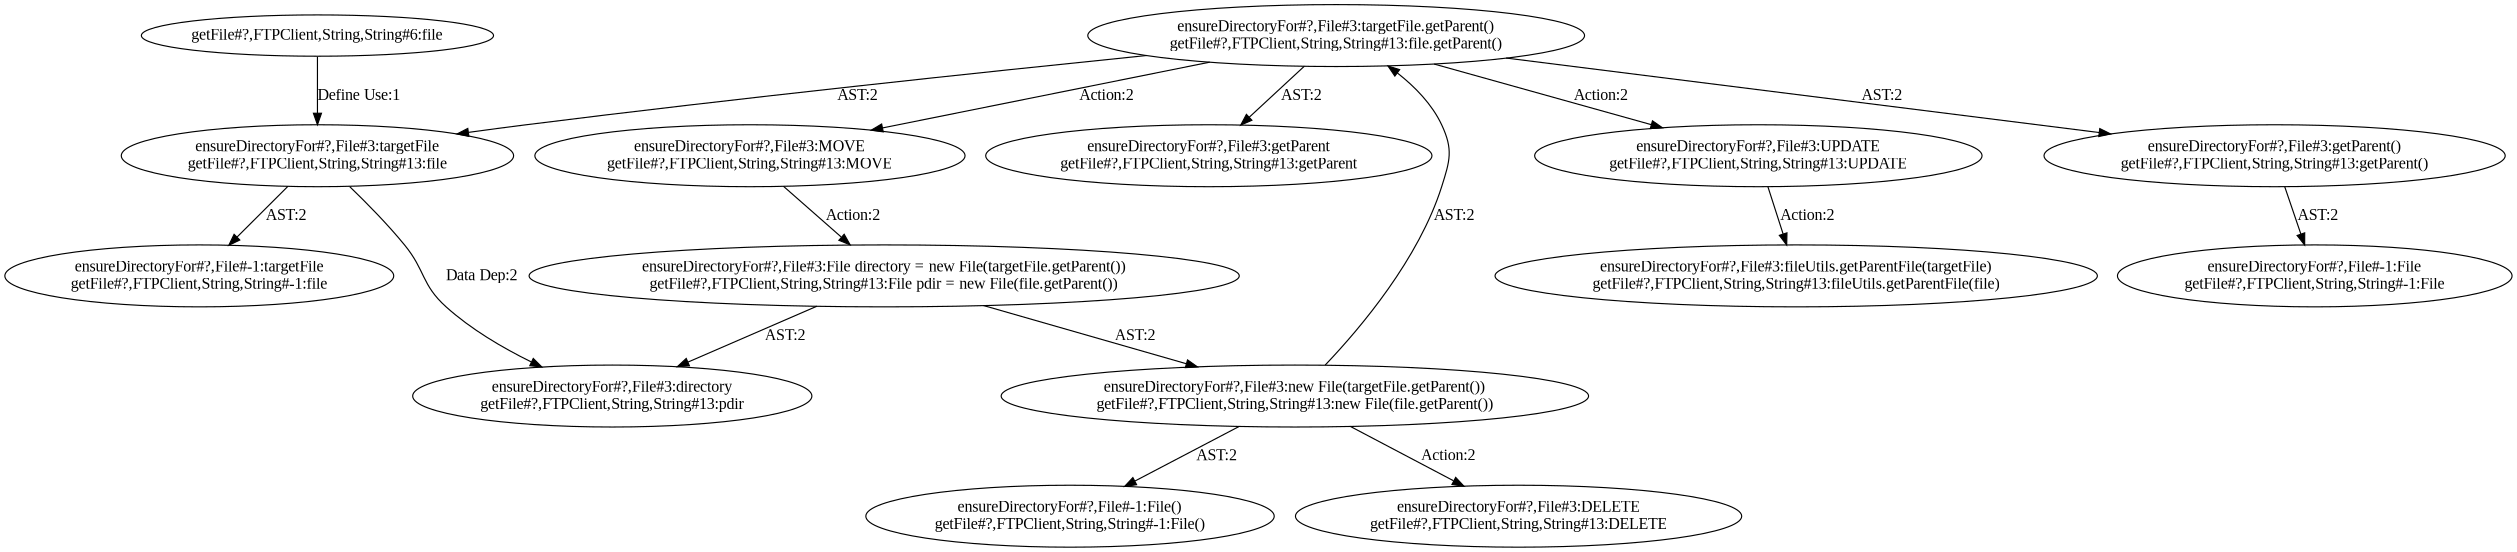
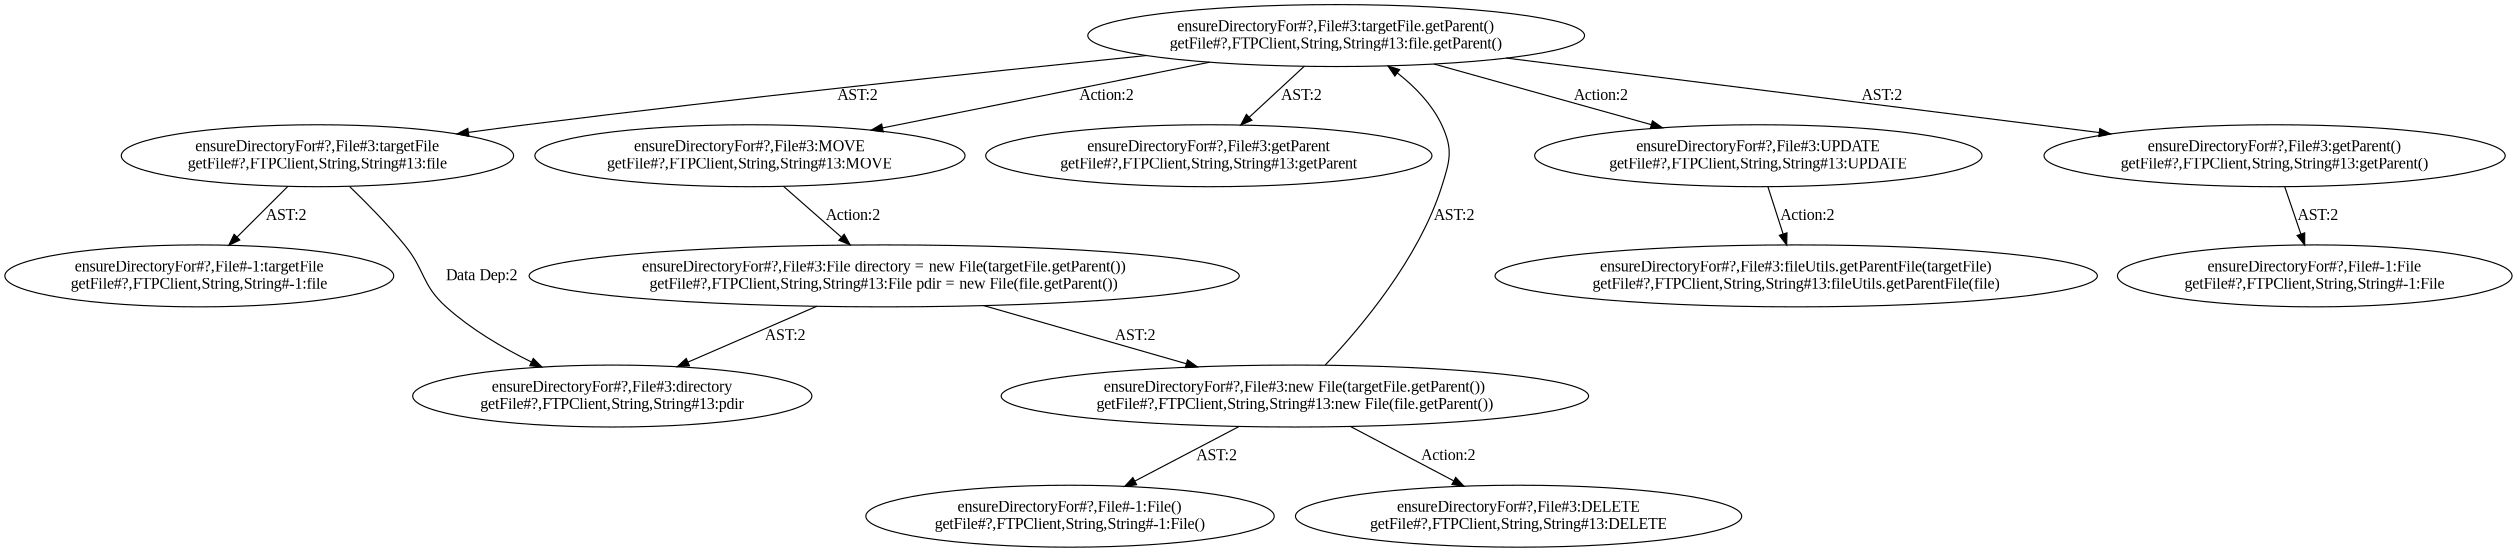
(317, 36) -> none
